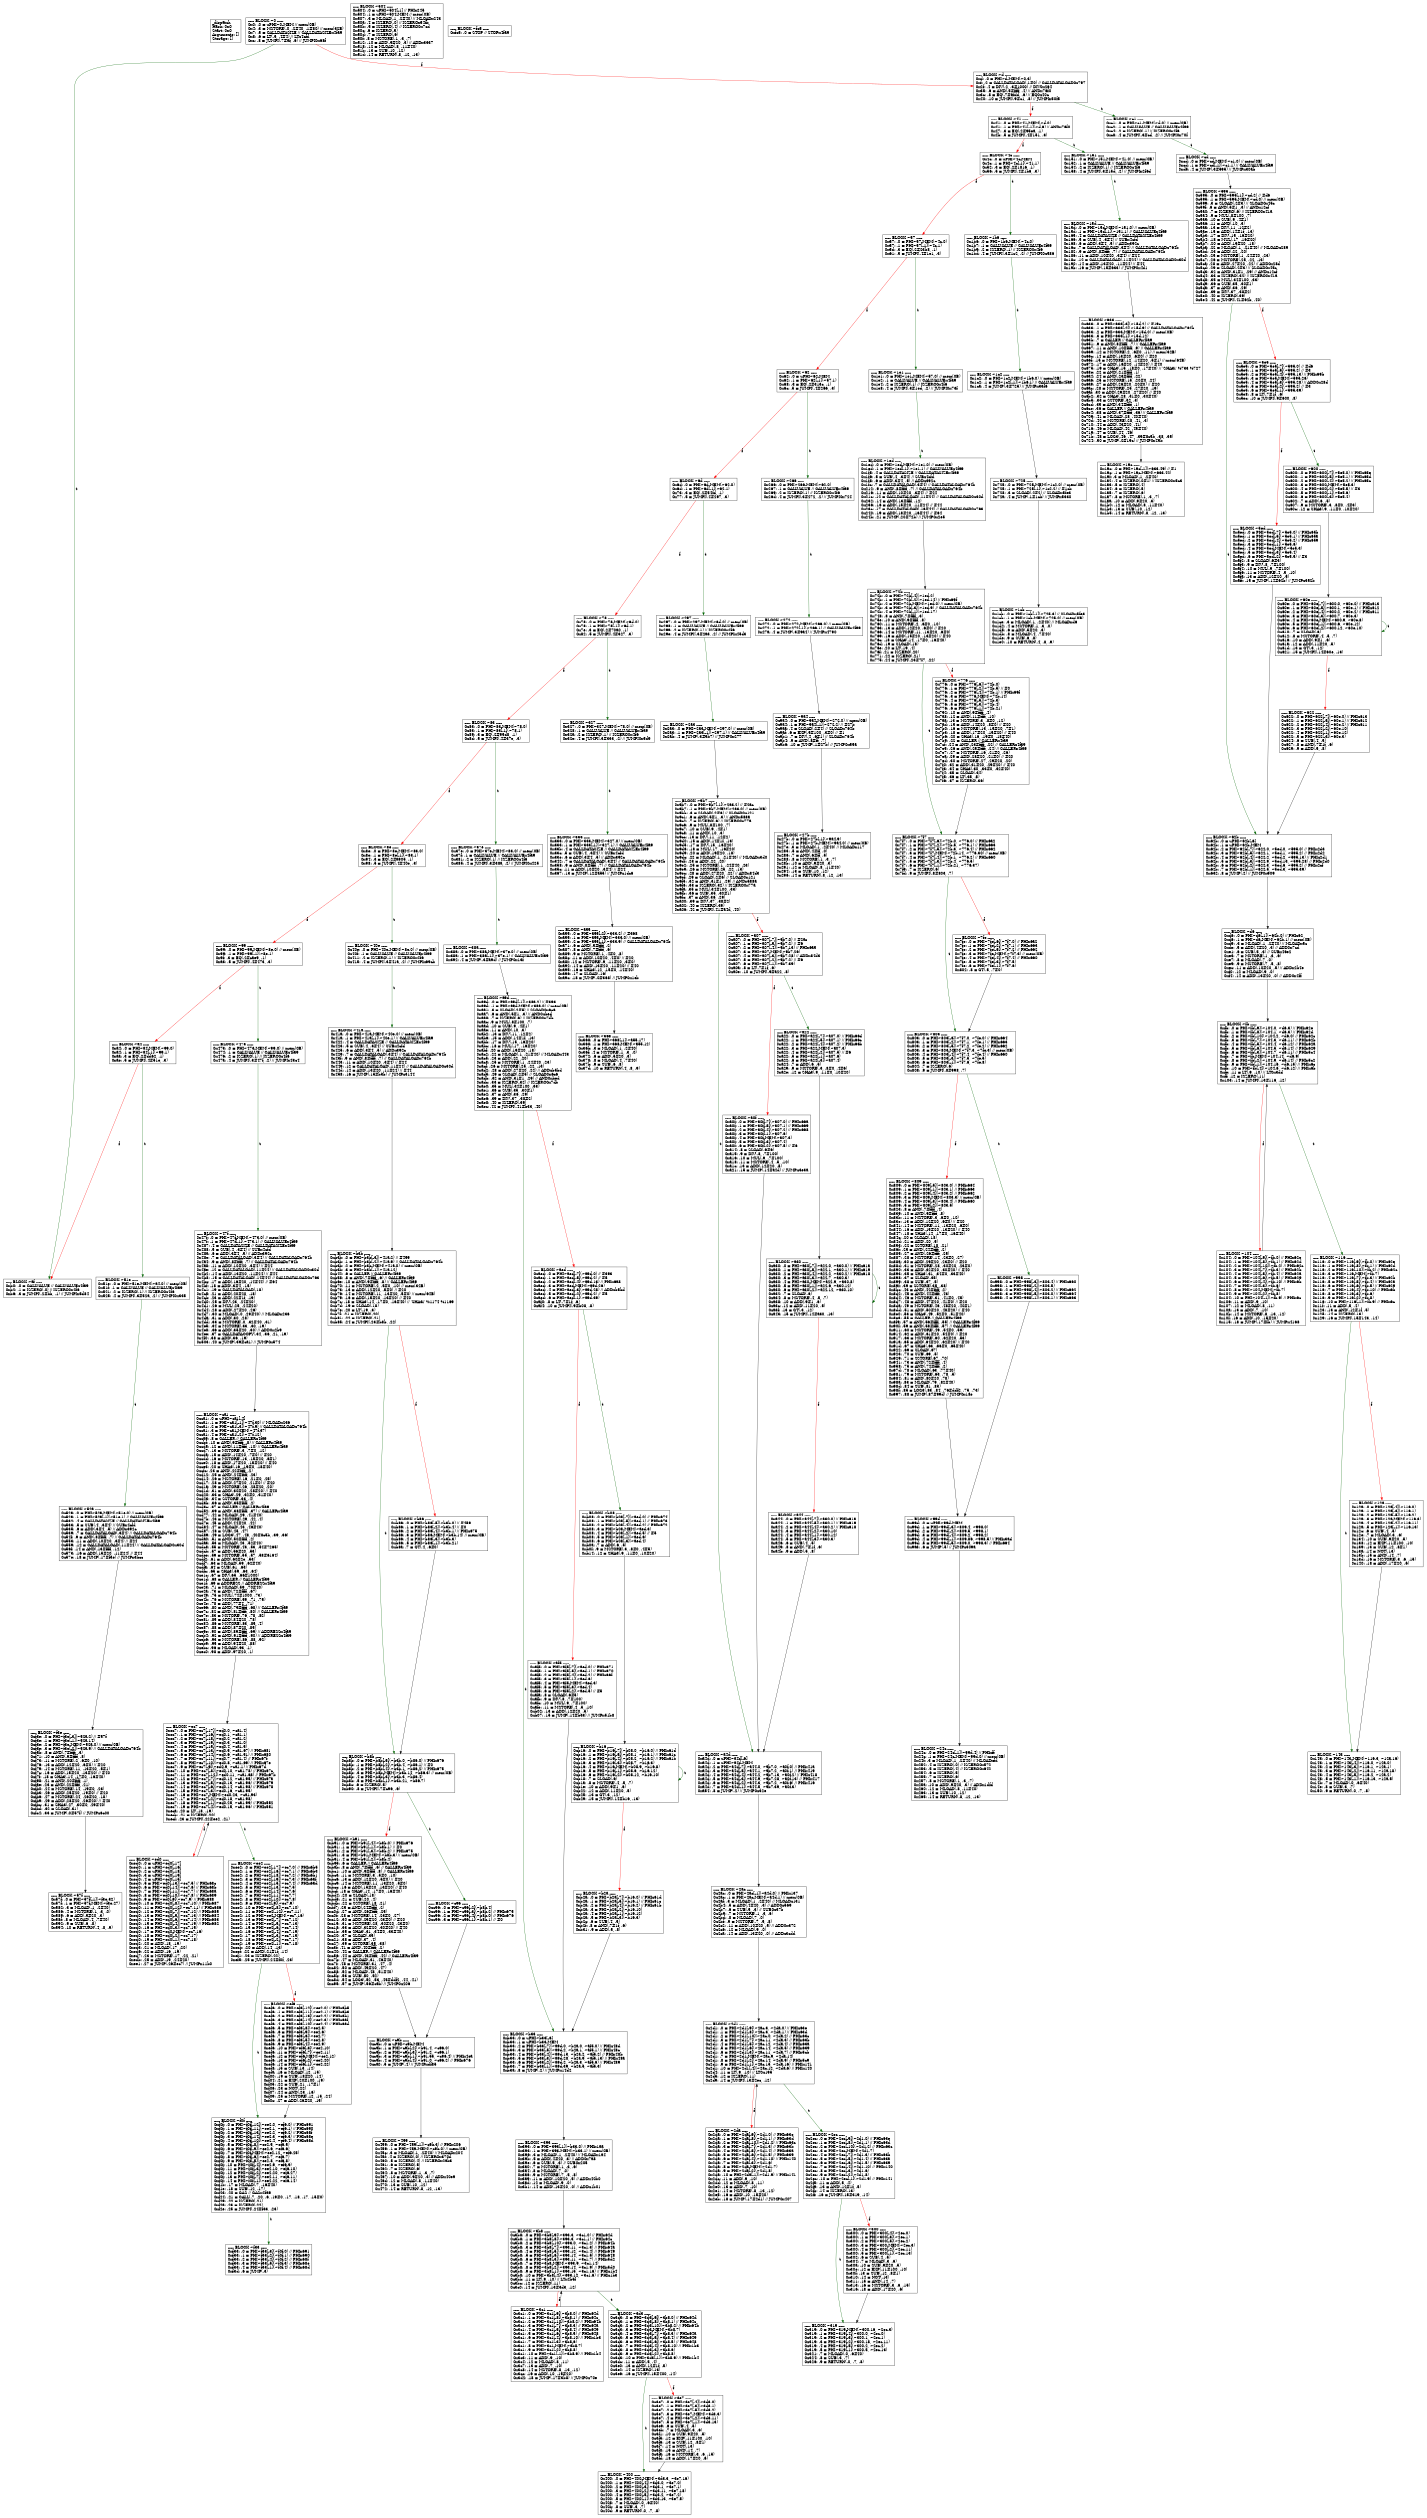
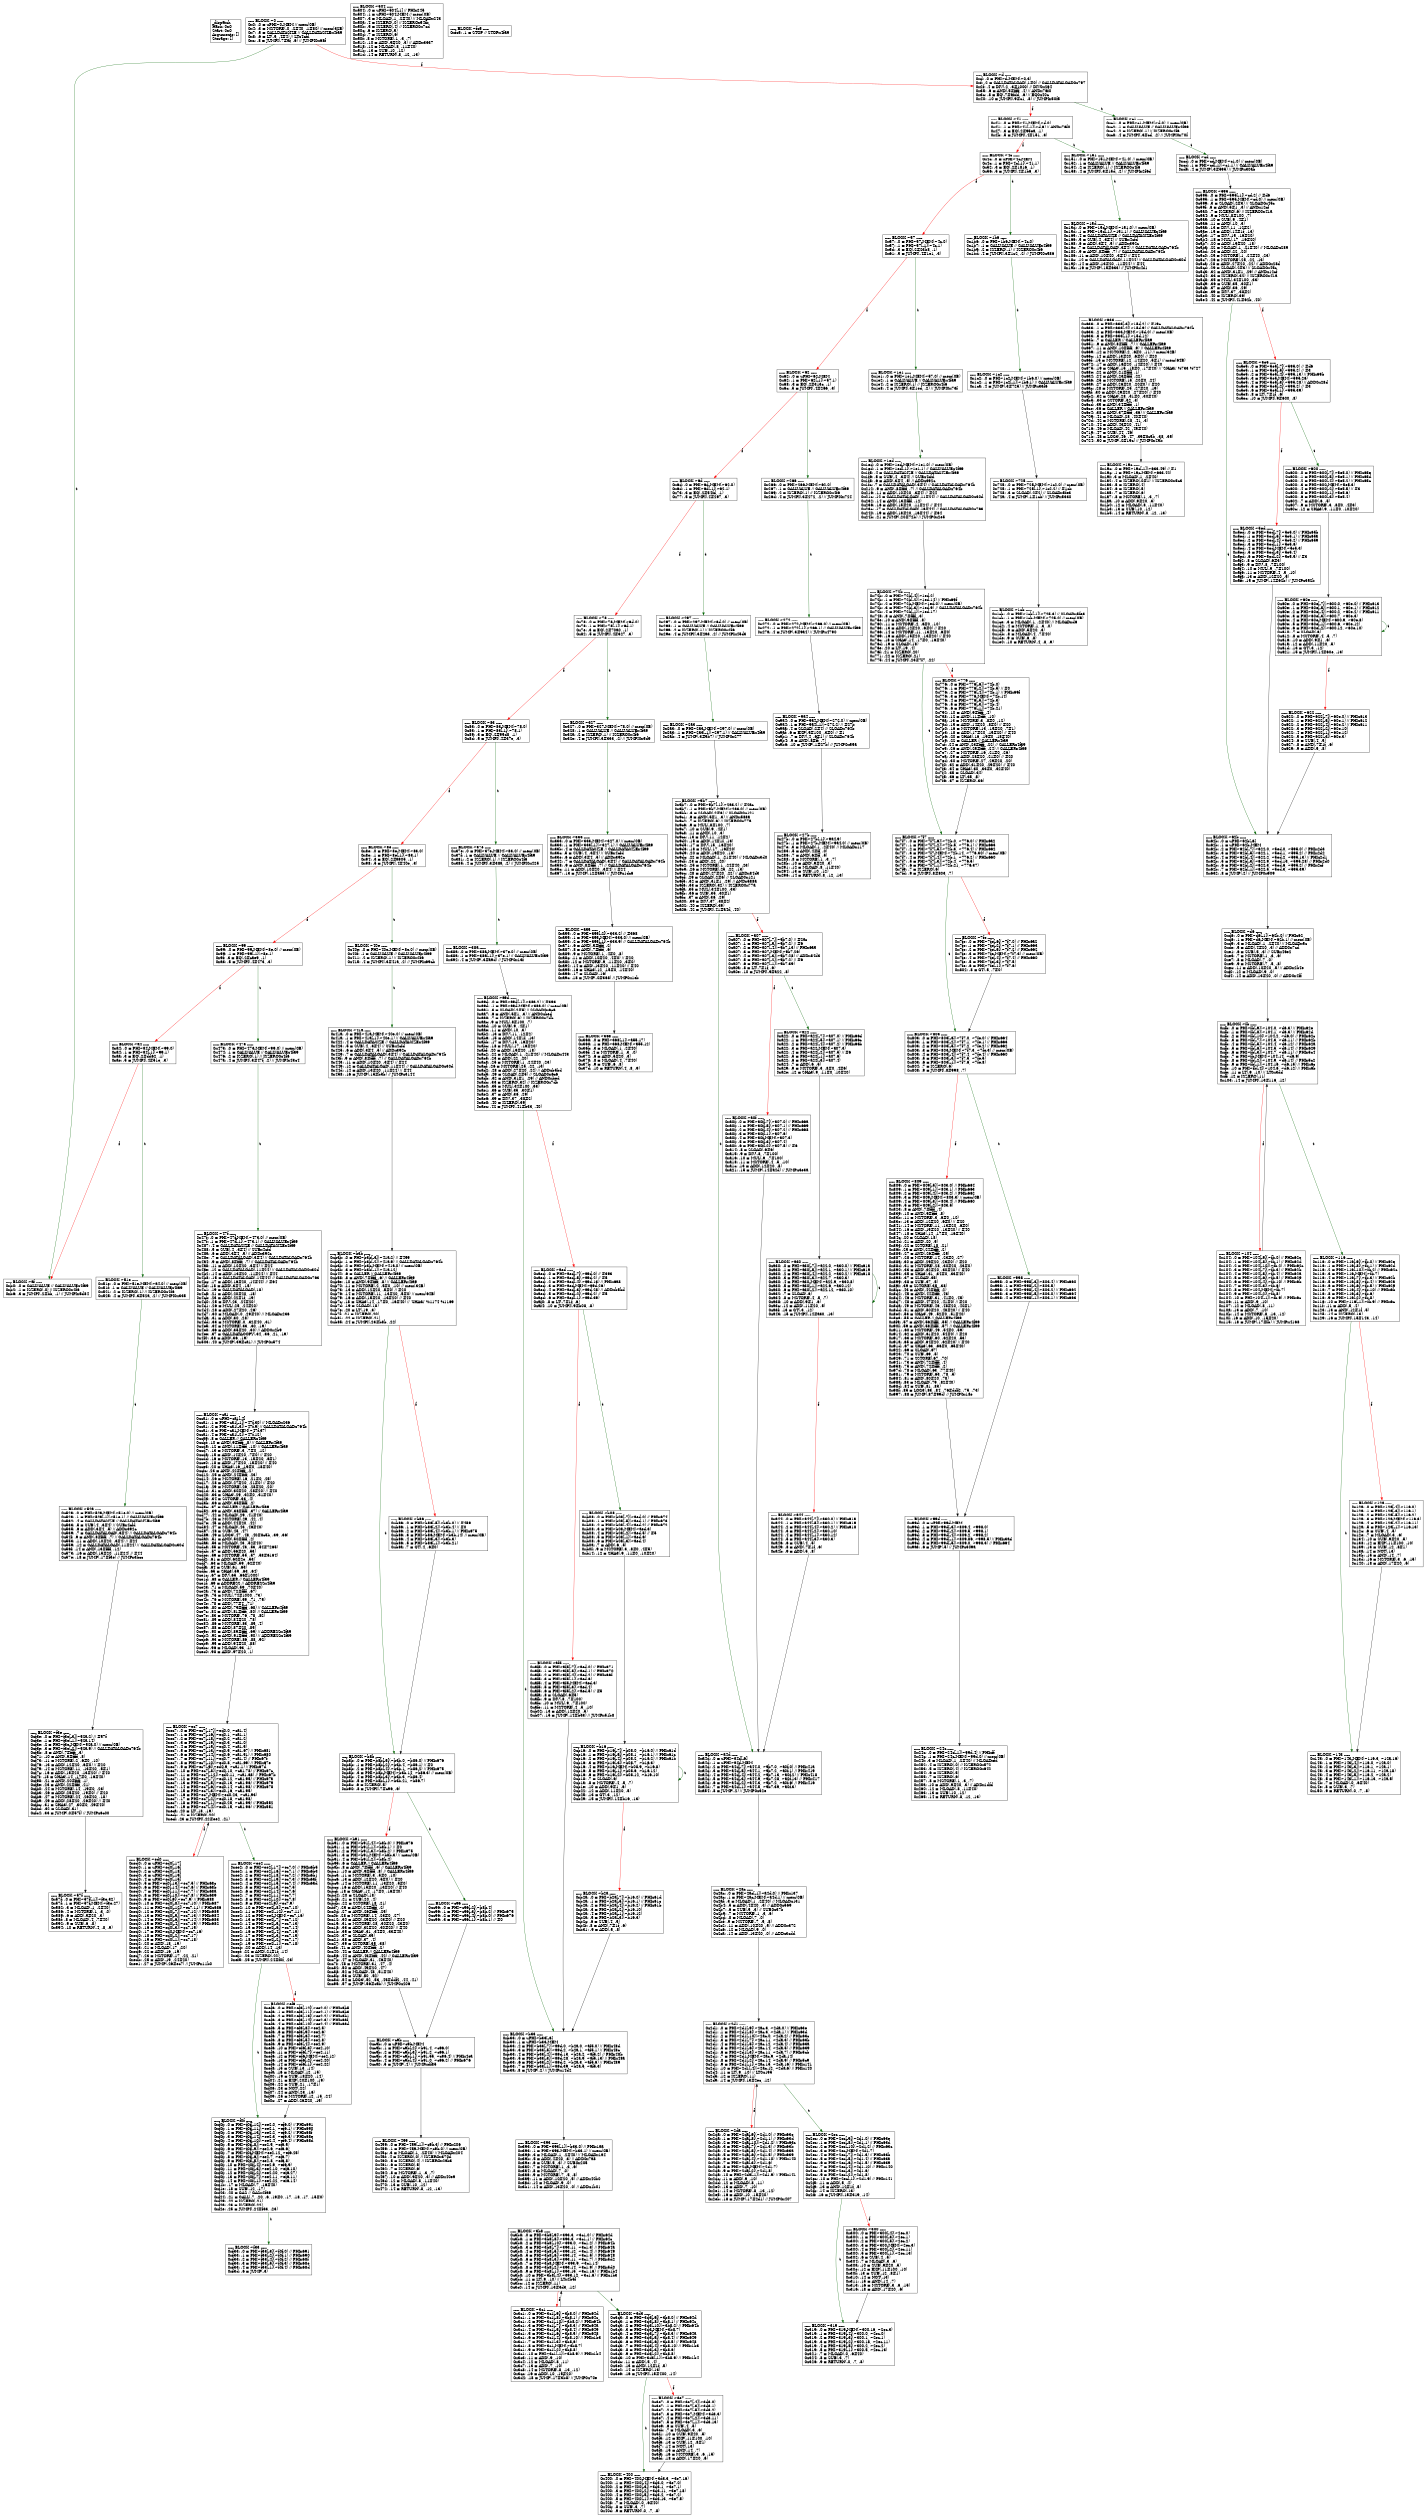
(480, 31) -> (480, 31)
